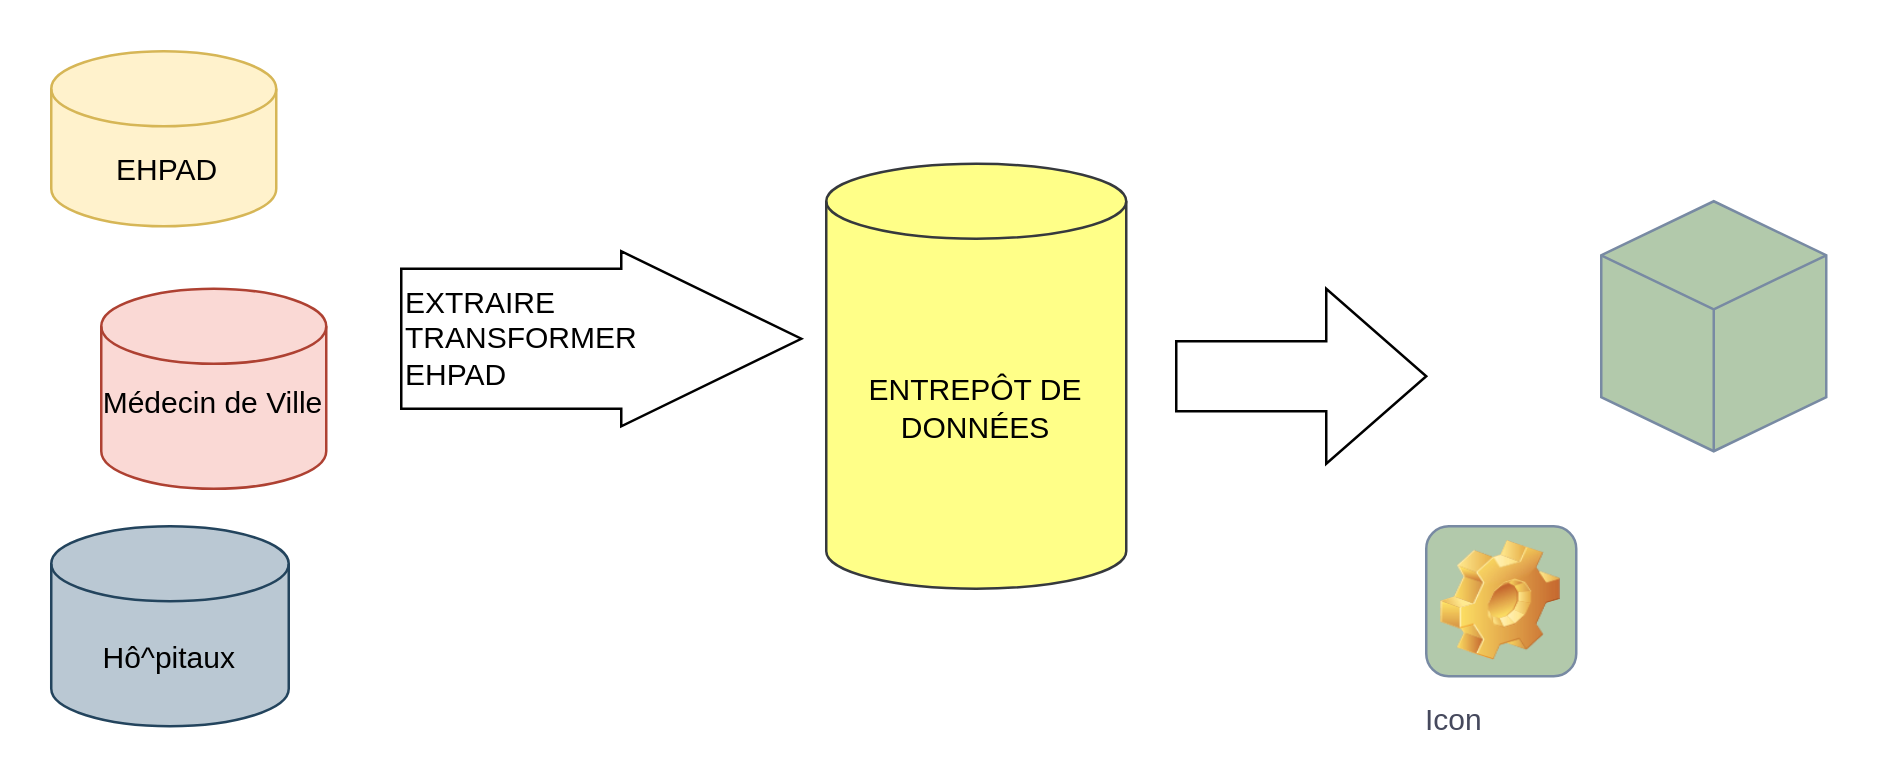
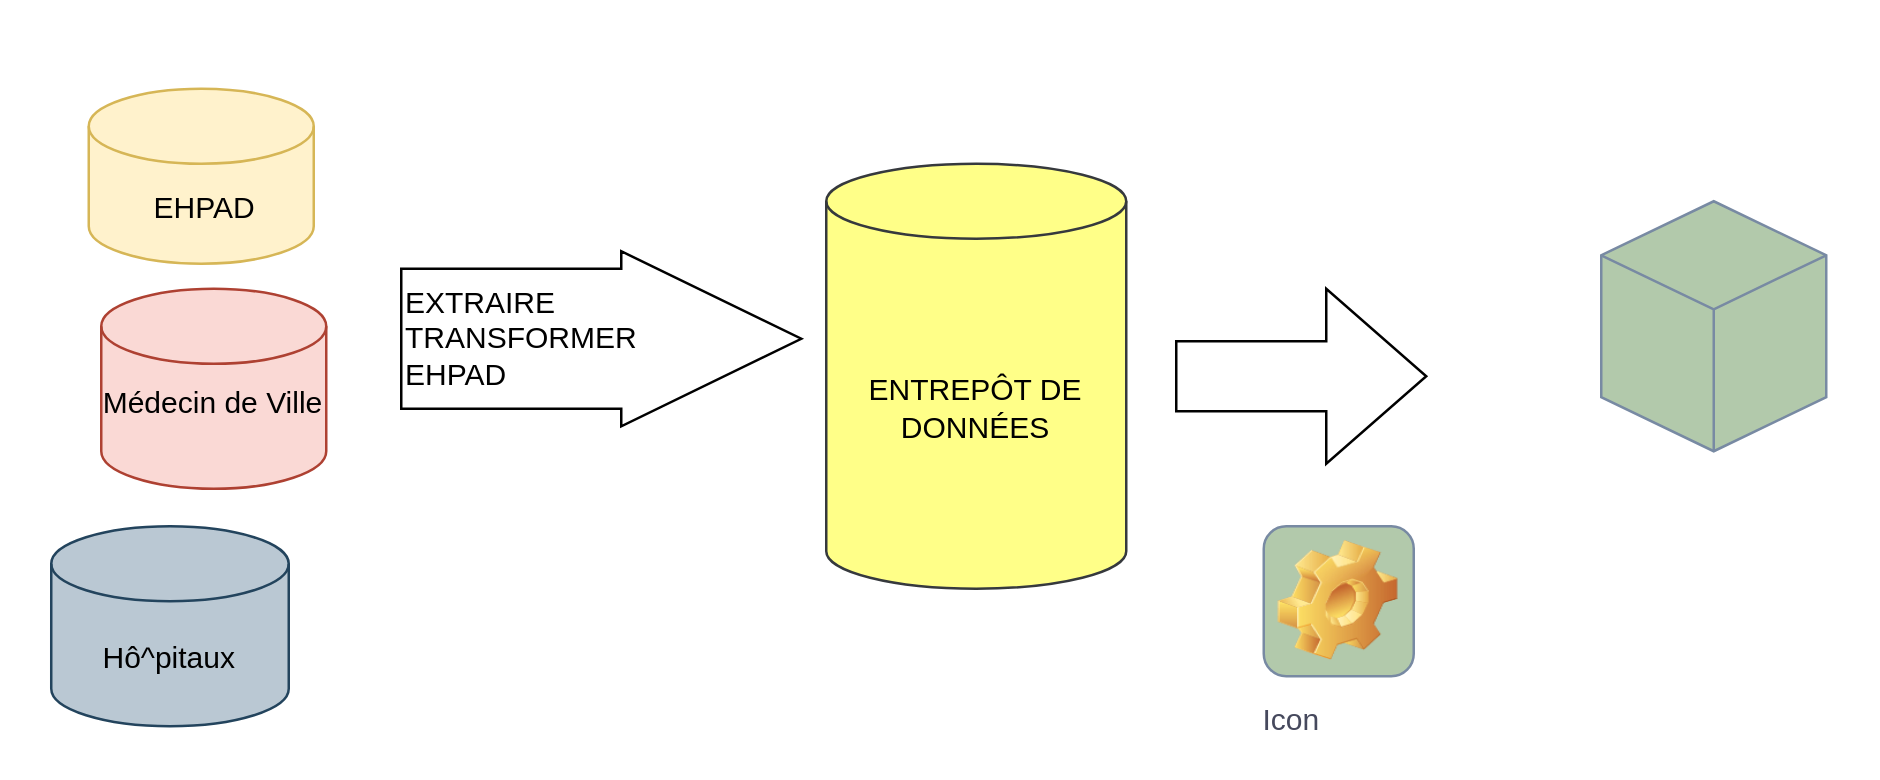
(164, 139) -> (201, 176)
(1501, 601) -> (1339, 601)
